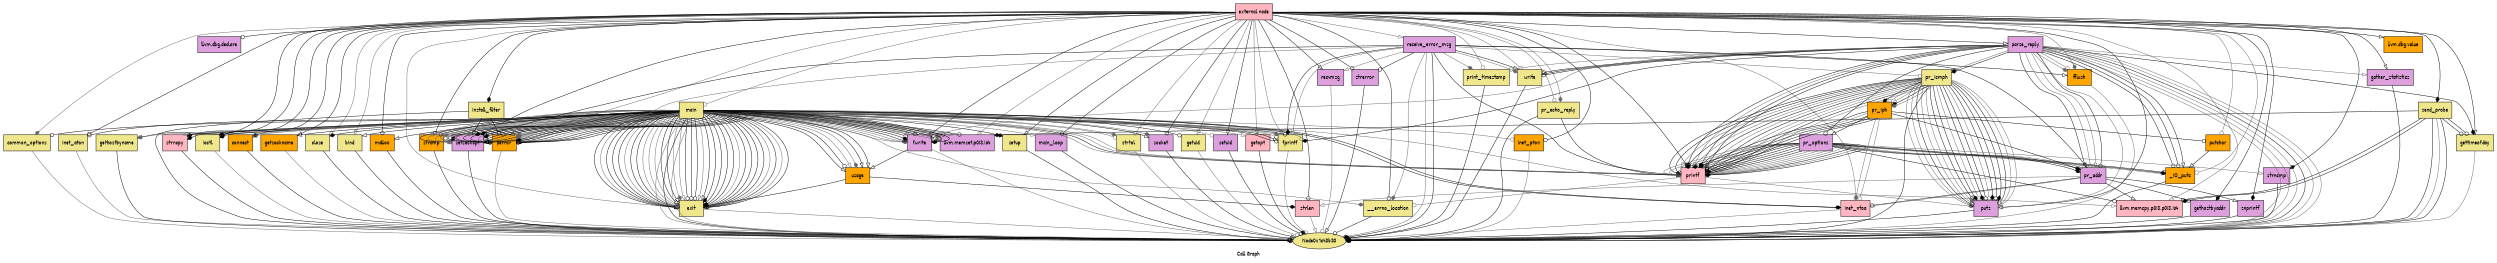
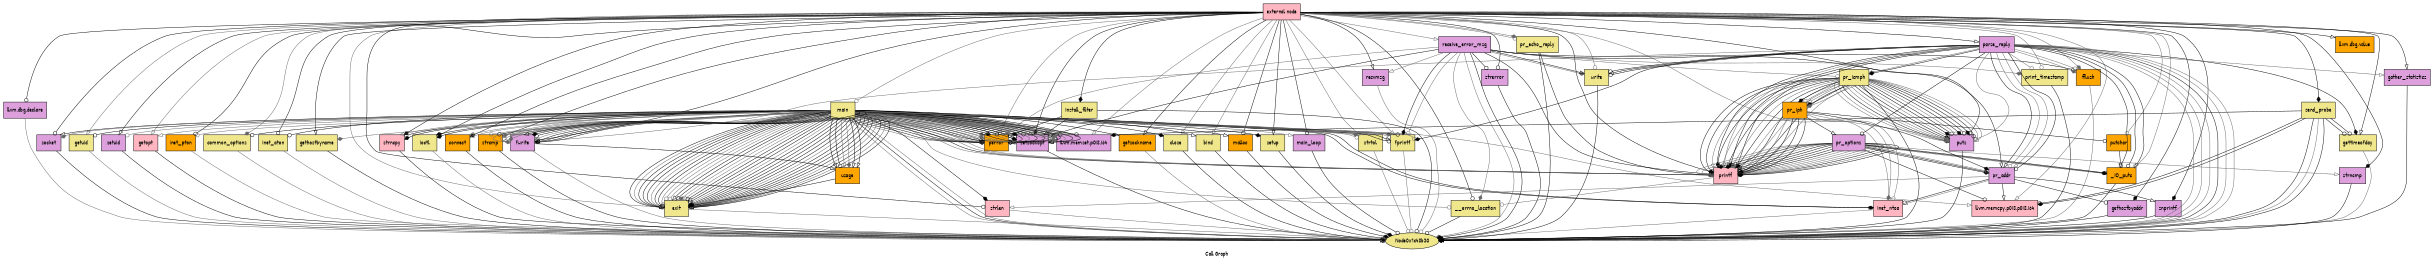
(2051, 35) -> (1661, 35)
(1028, 176) -> (1144, 190)
(1080, 192) -> (922, 150)
(1837, 192) -> (1876, 126)
(862, 233) -> (677, 236)
